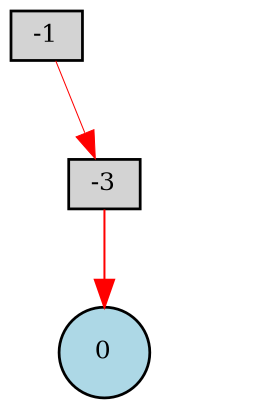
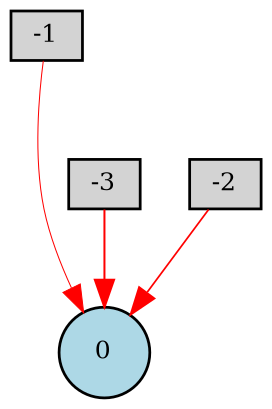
(70, 97) -> (40, 177)
none -> (225, 184)
